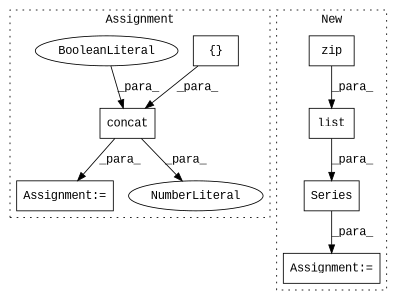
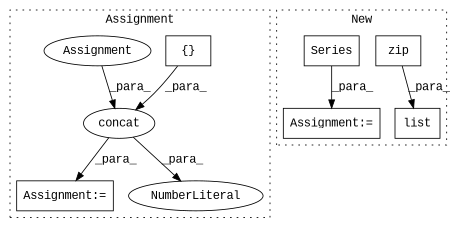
(107, 51) -> (98, 51)
(128, 123) -> (119, 123)
(332, 155) -> none
